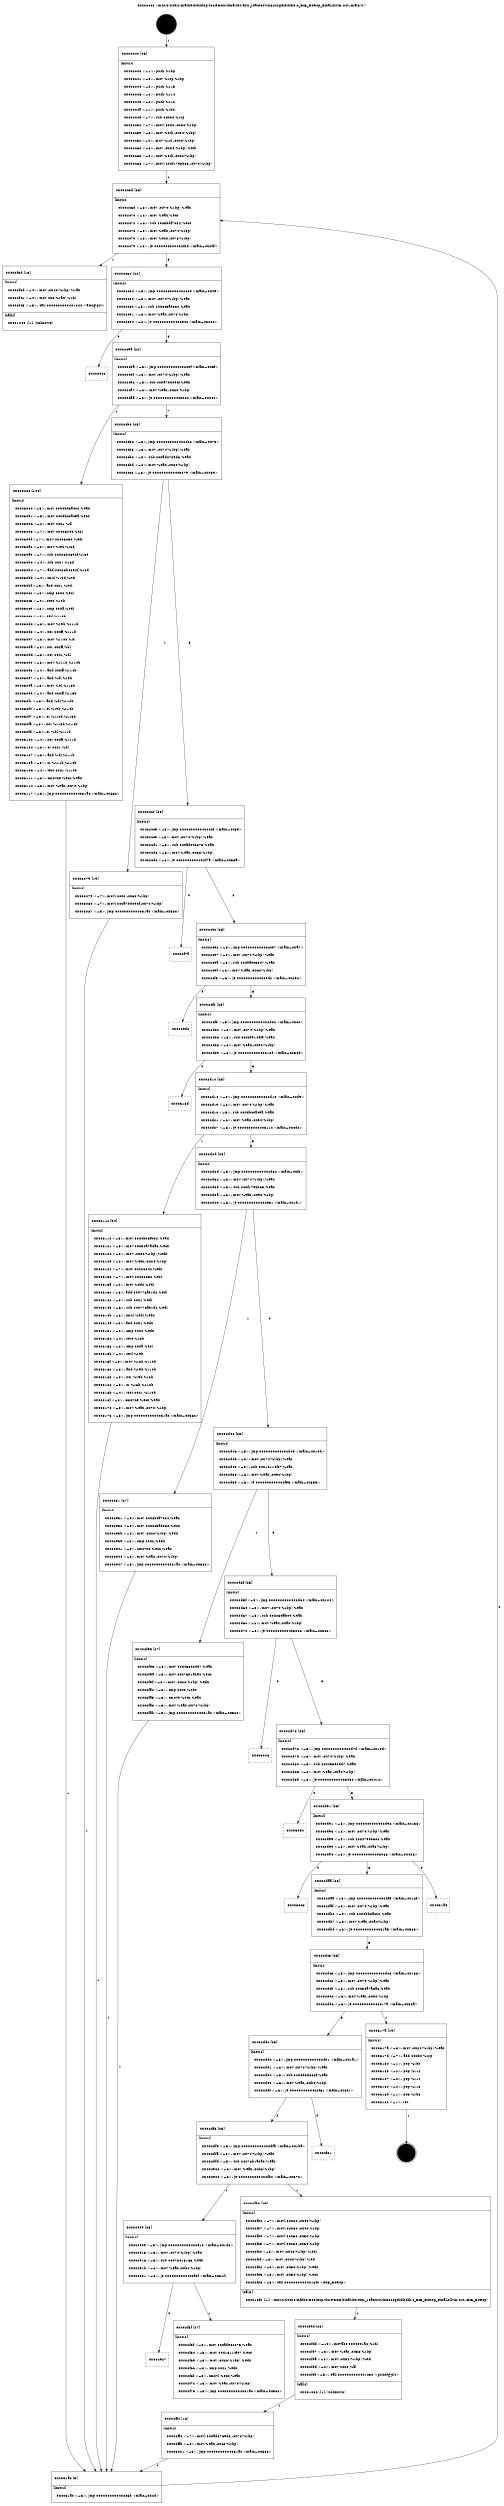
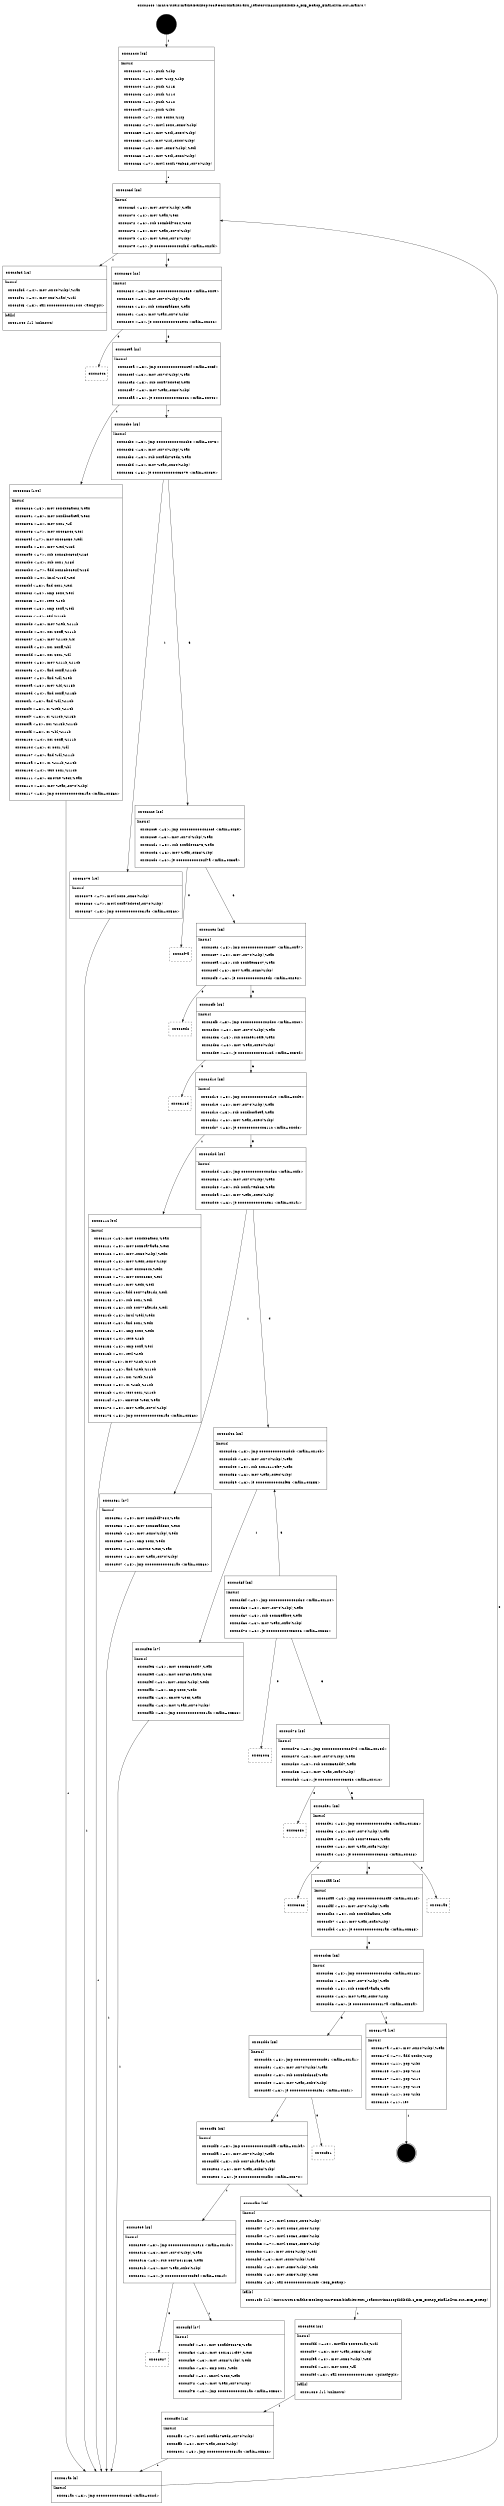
(268, 1531) -> (278, 1534)
